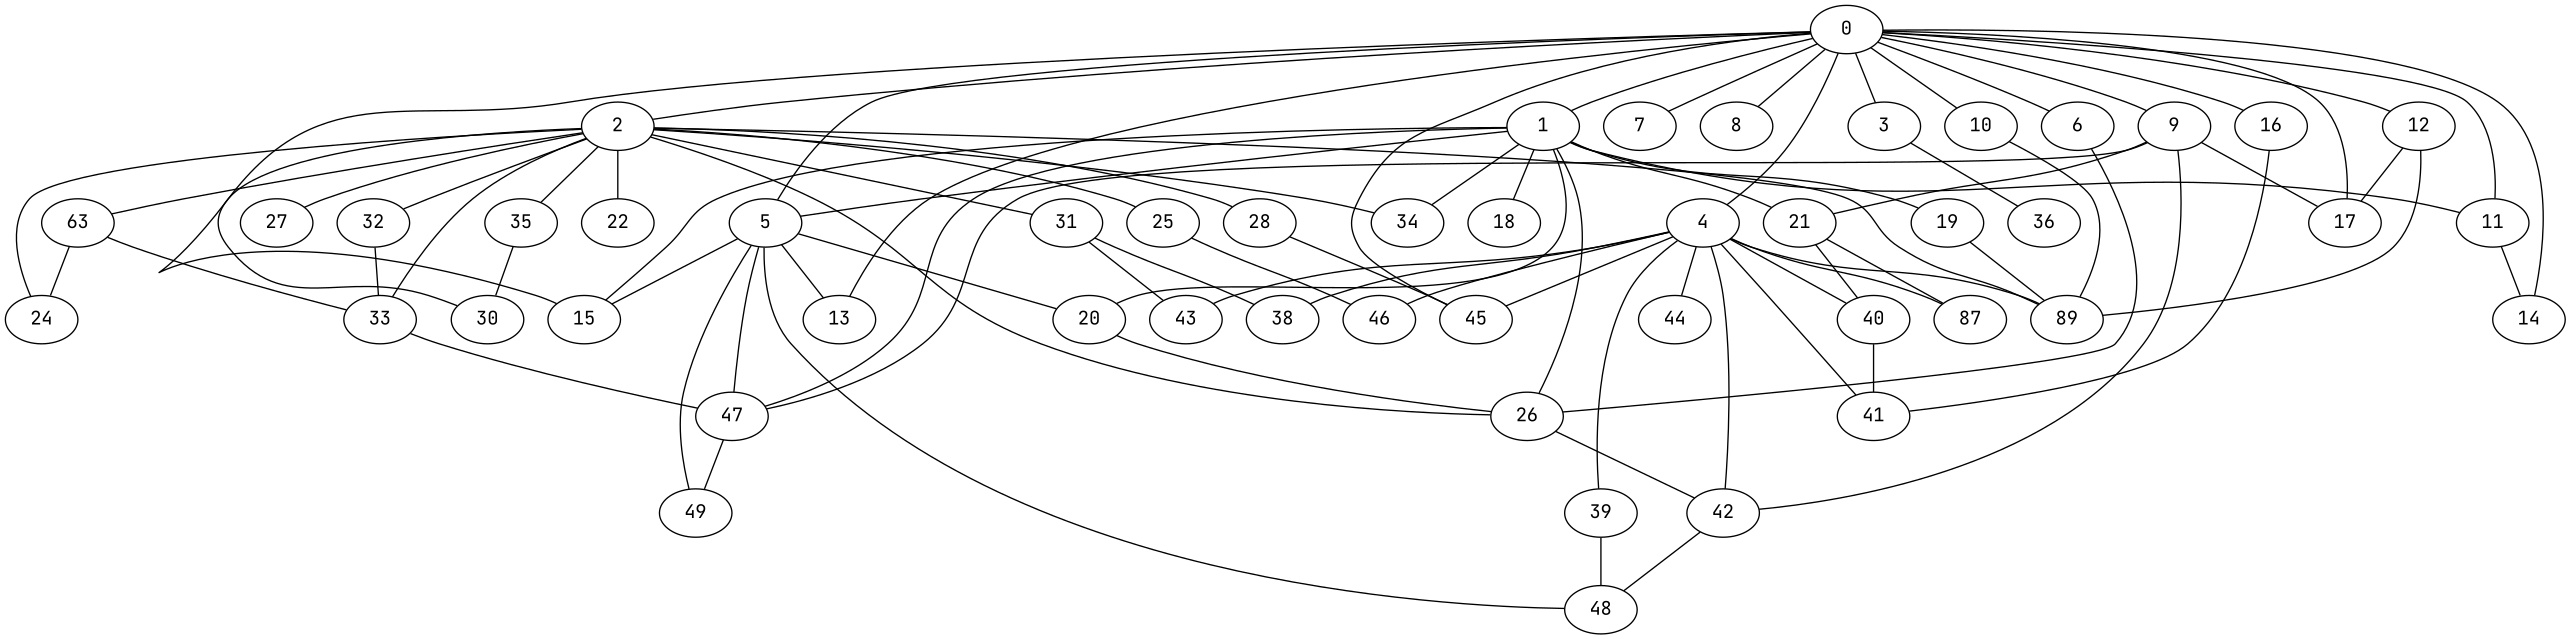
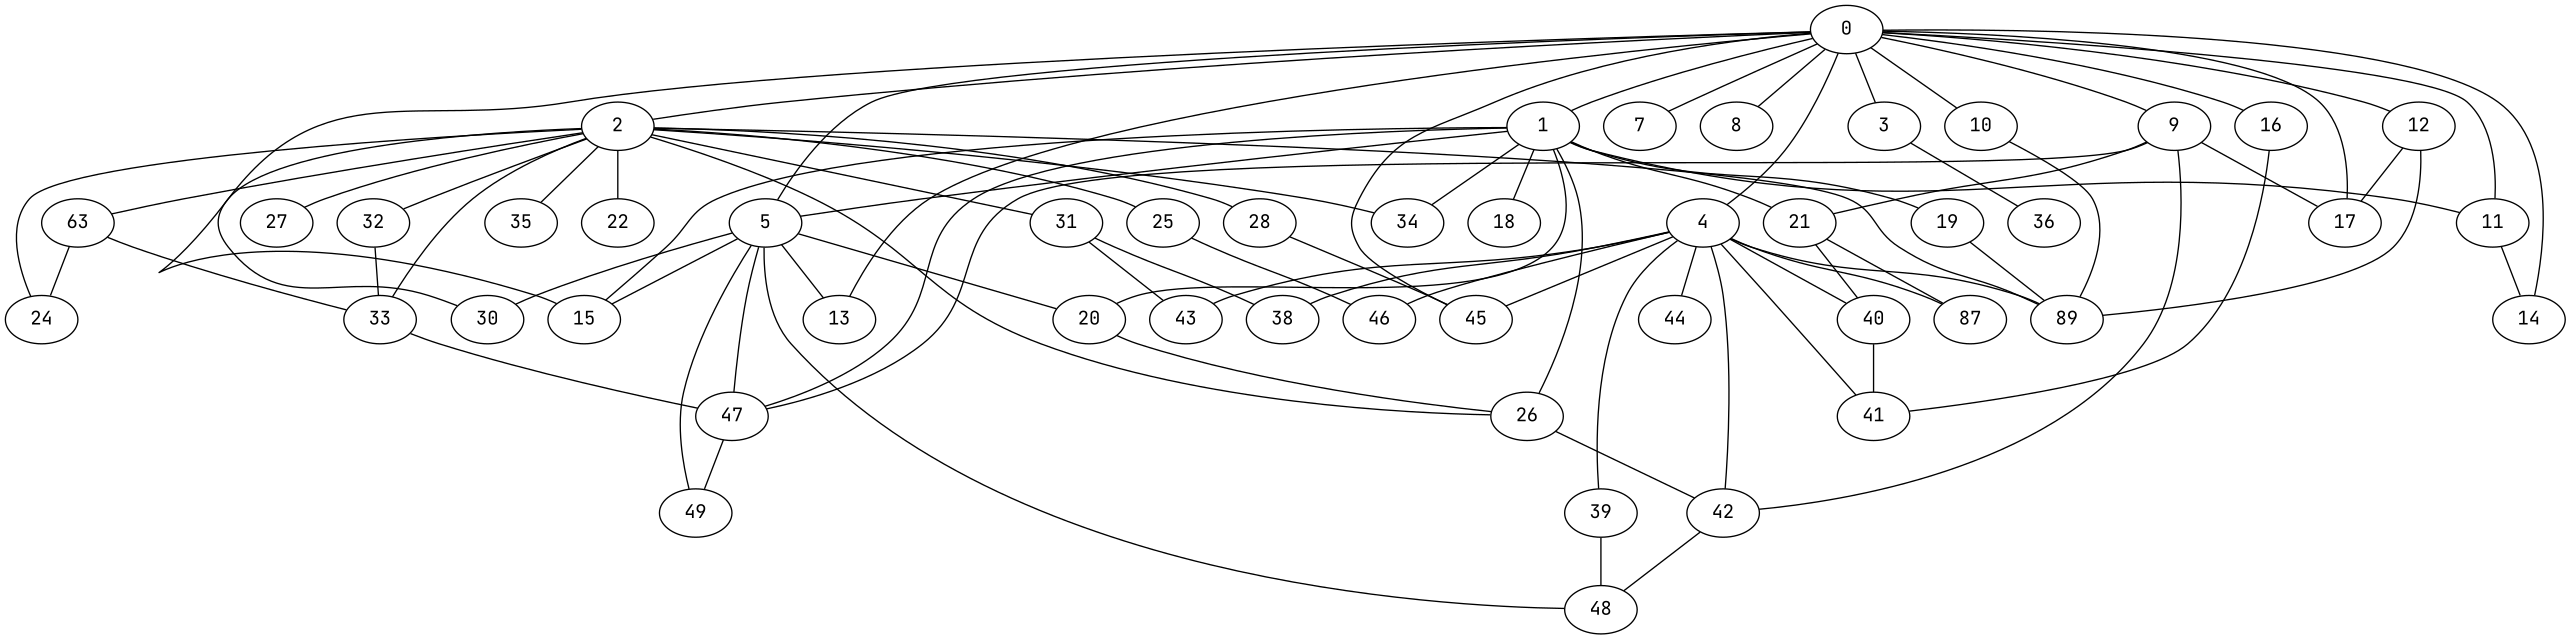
(2078, 126) -> none
(504, 271) -> (623, 265)
